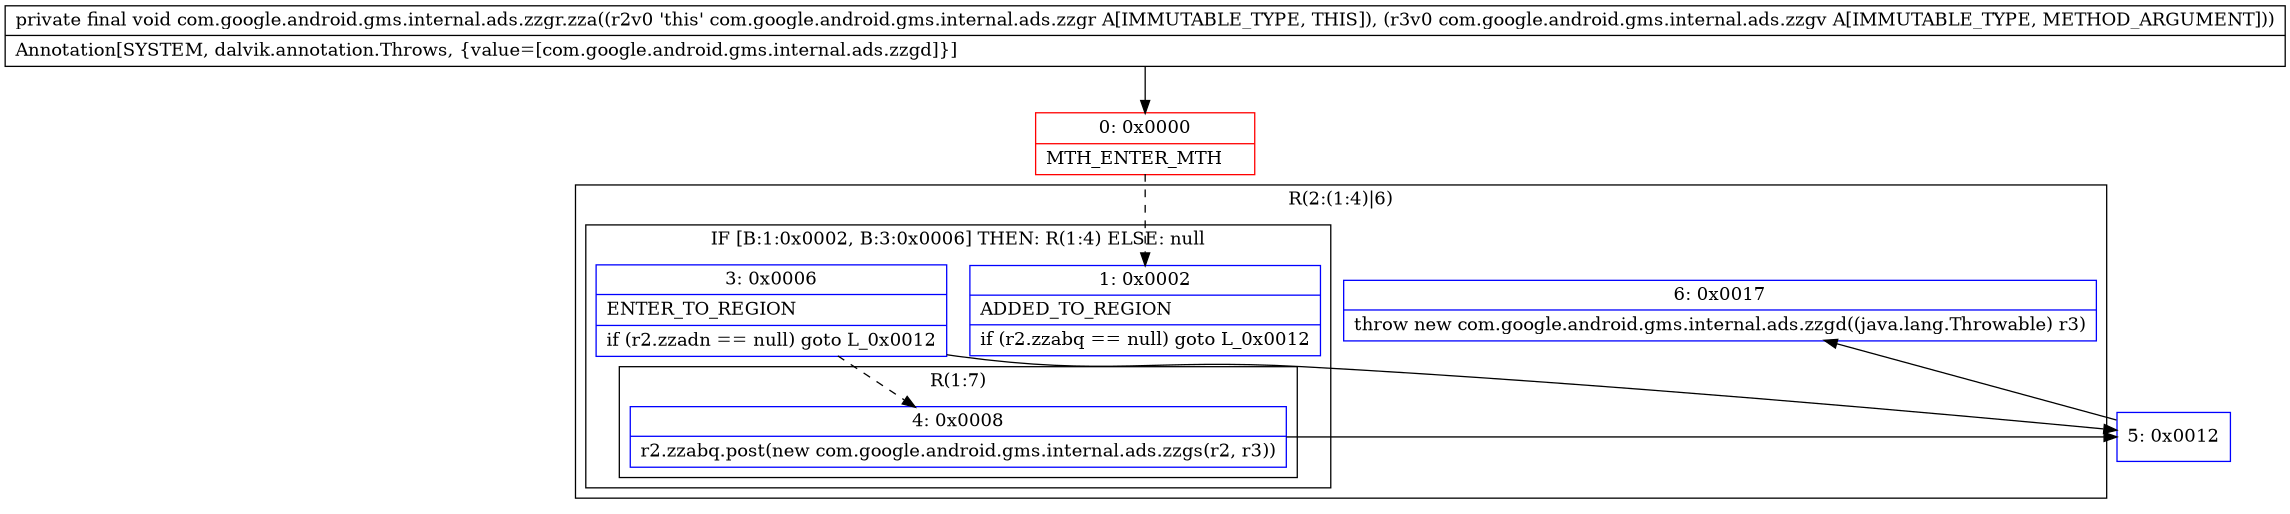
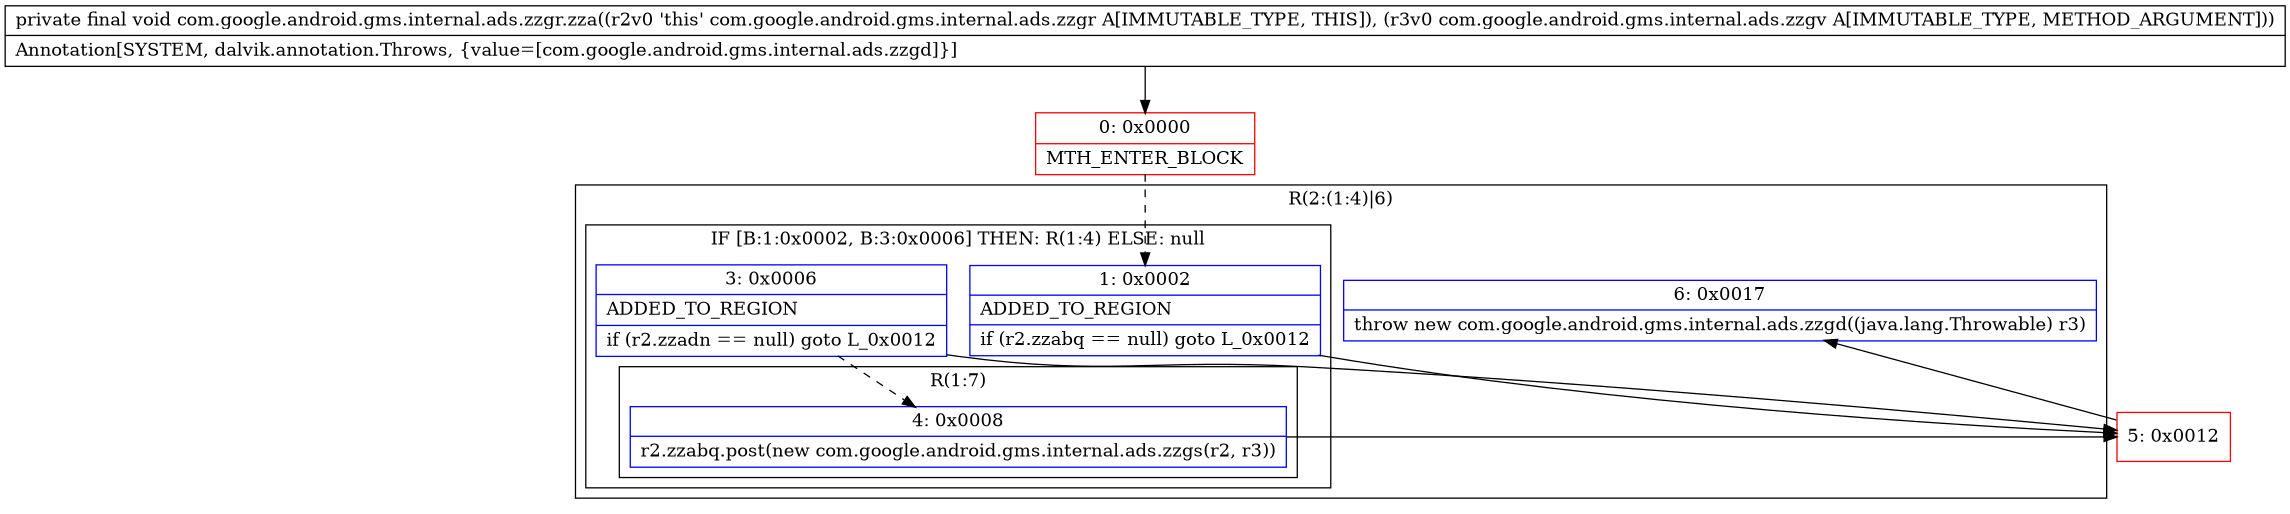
(1134, 159) -> (1145, 159)
(702, 309) -> (702, 309)
none -> (1710, 405)
(2174, 437) -> (2174, 437)
